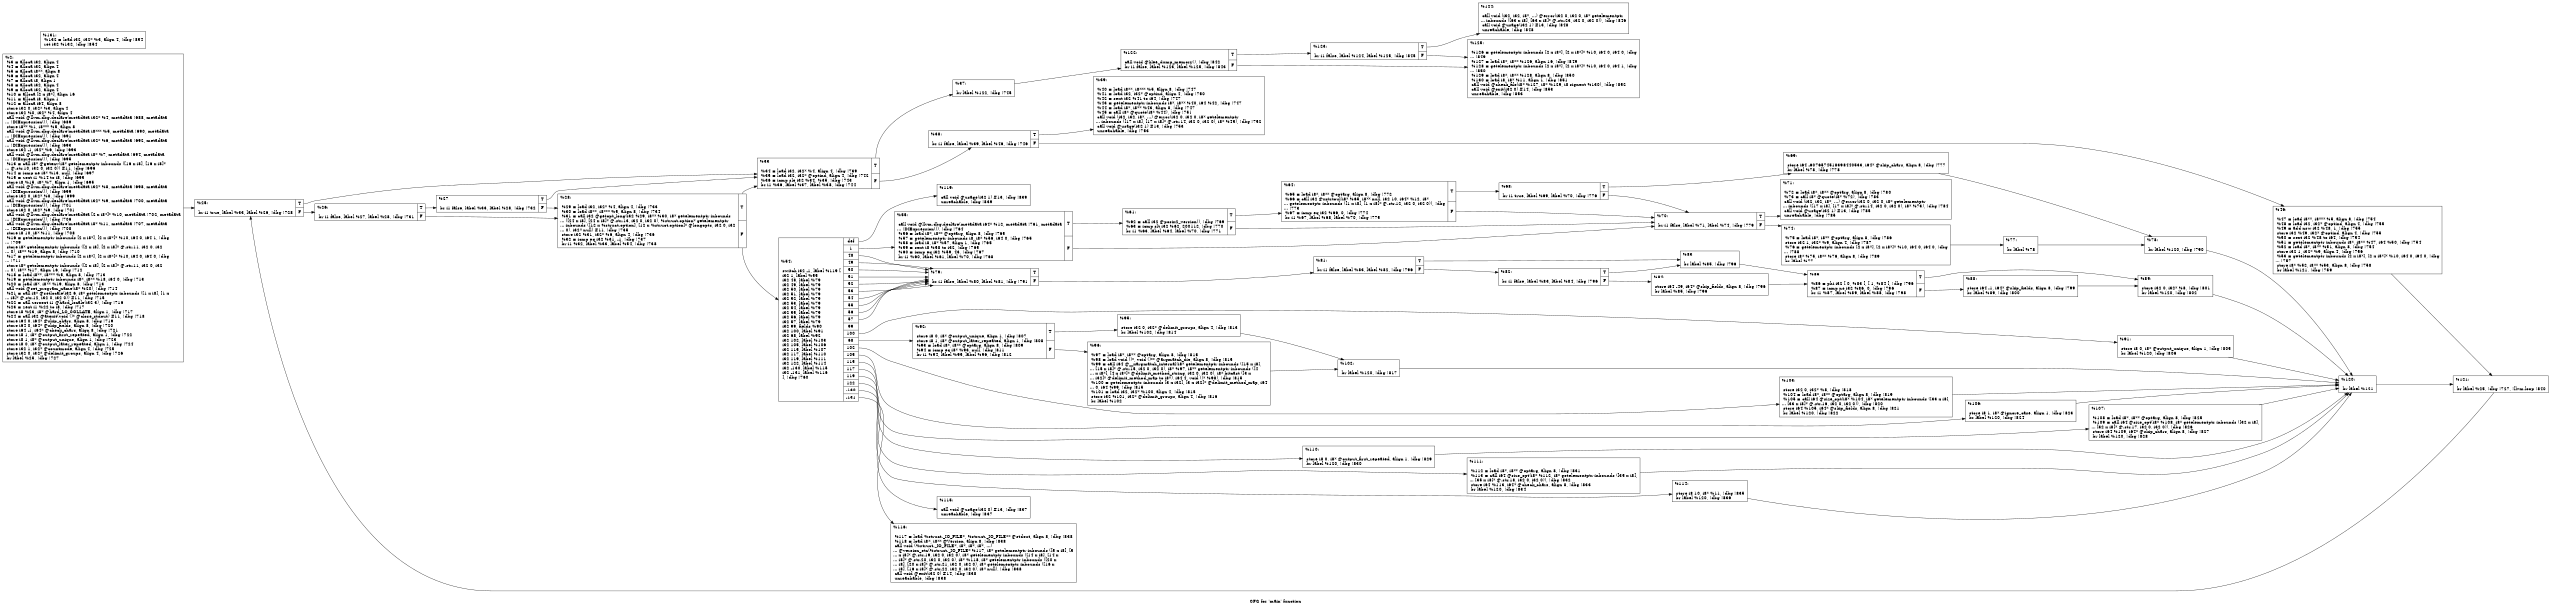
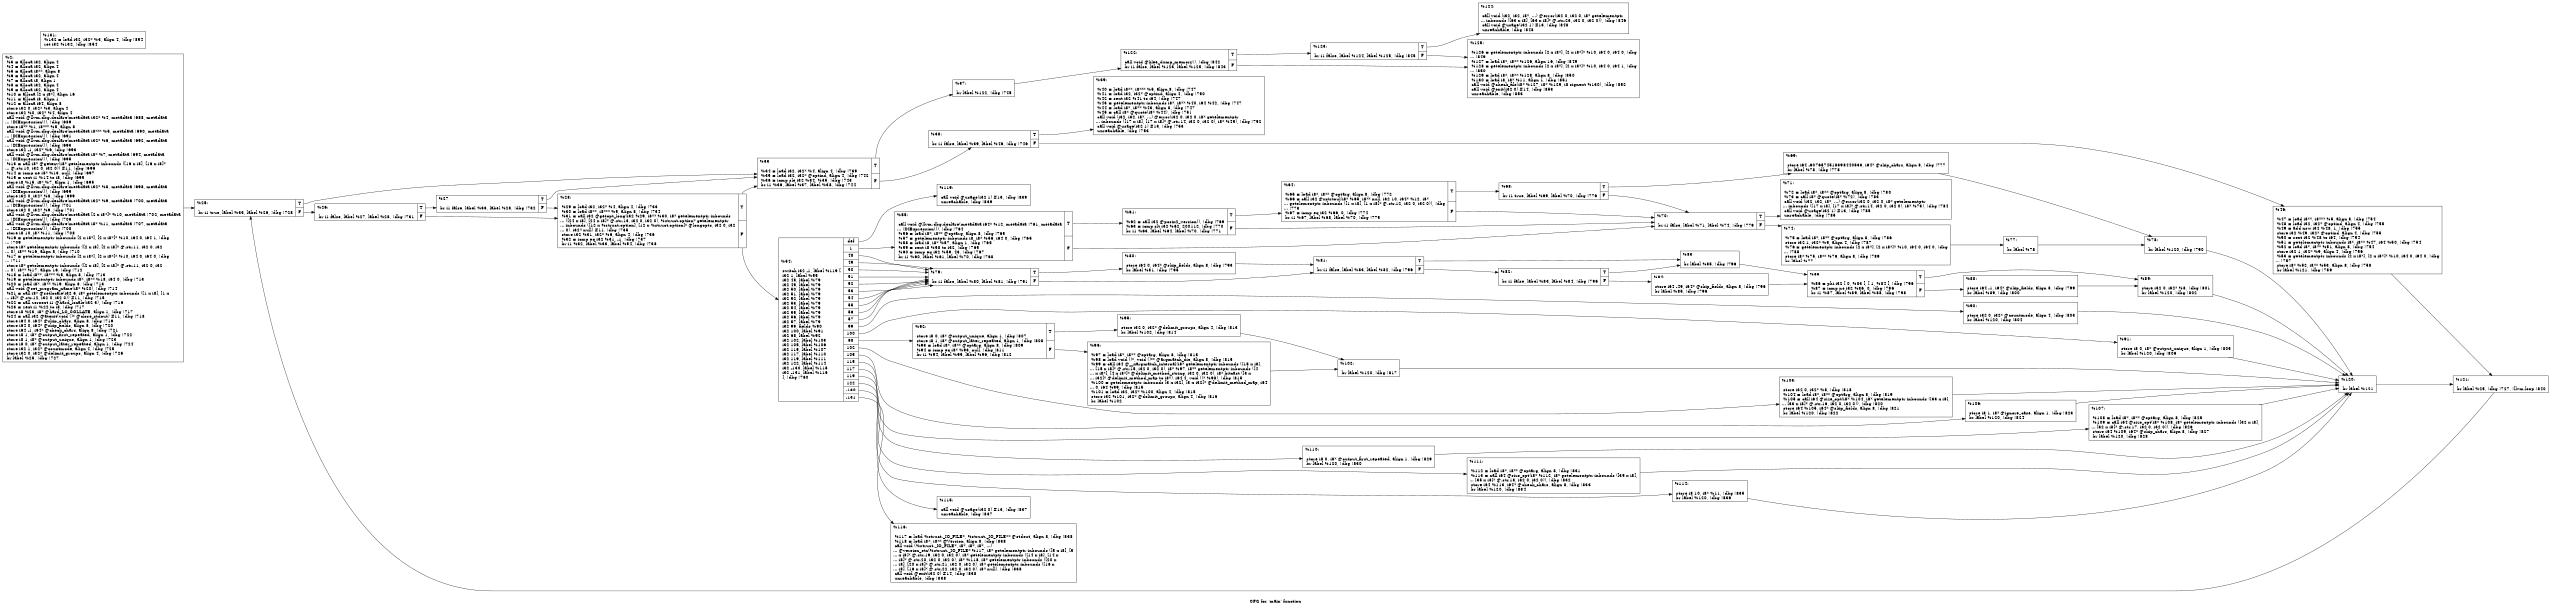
none -> (1179, 263)
none -> (2021, 313)
